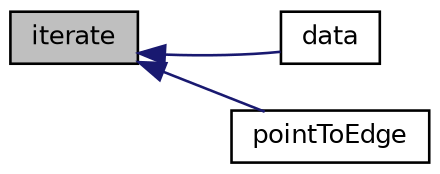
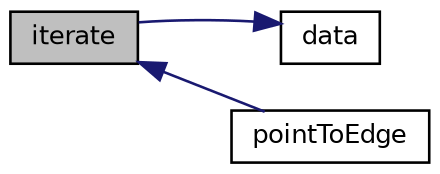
(223, 55) -> (197, 20)
